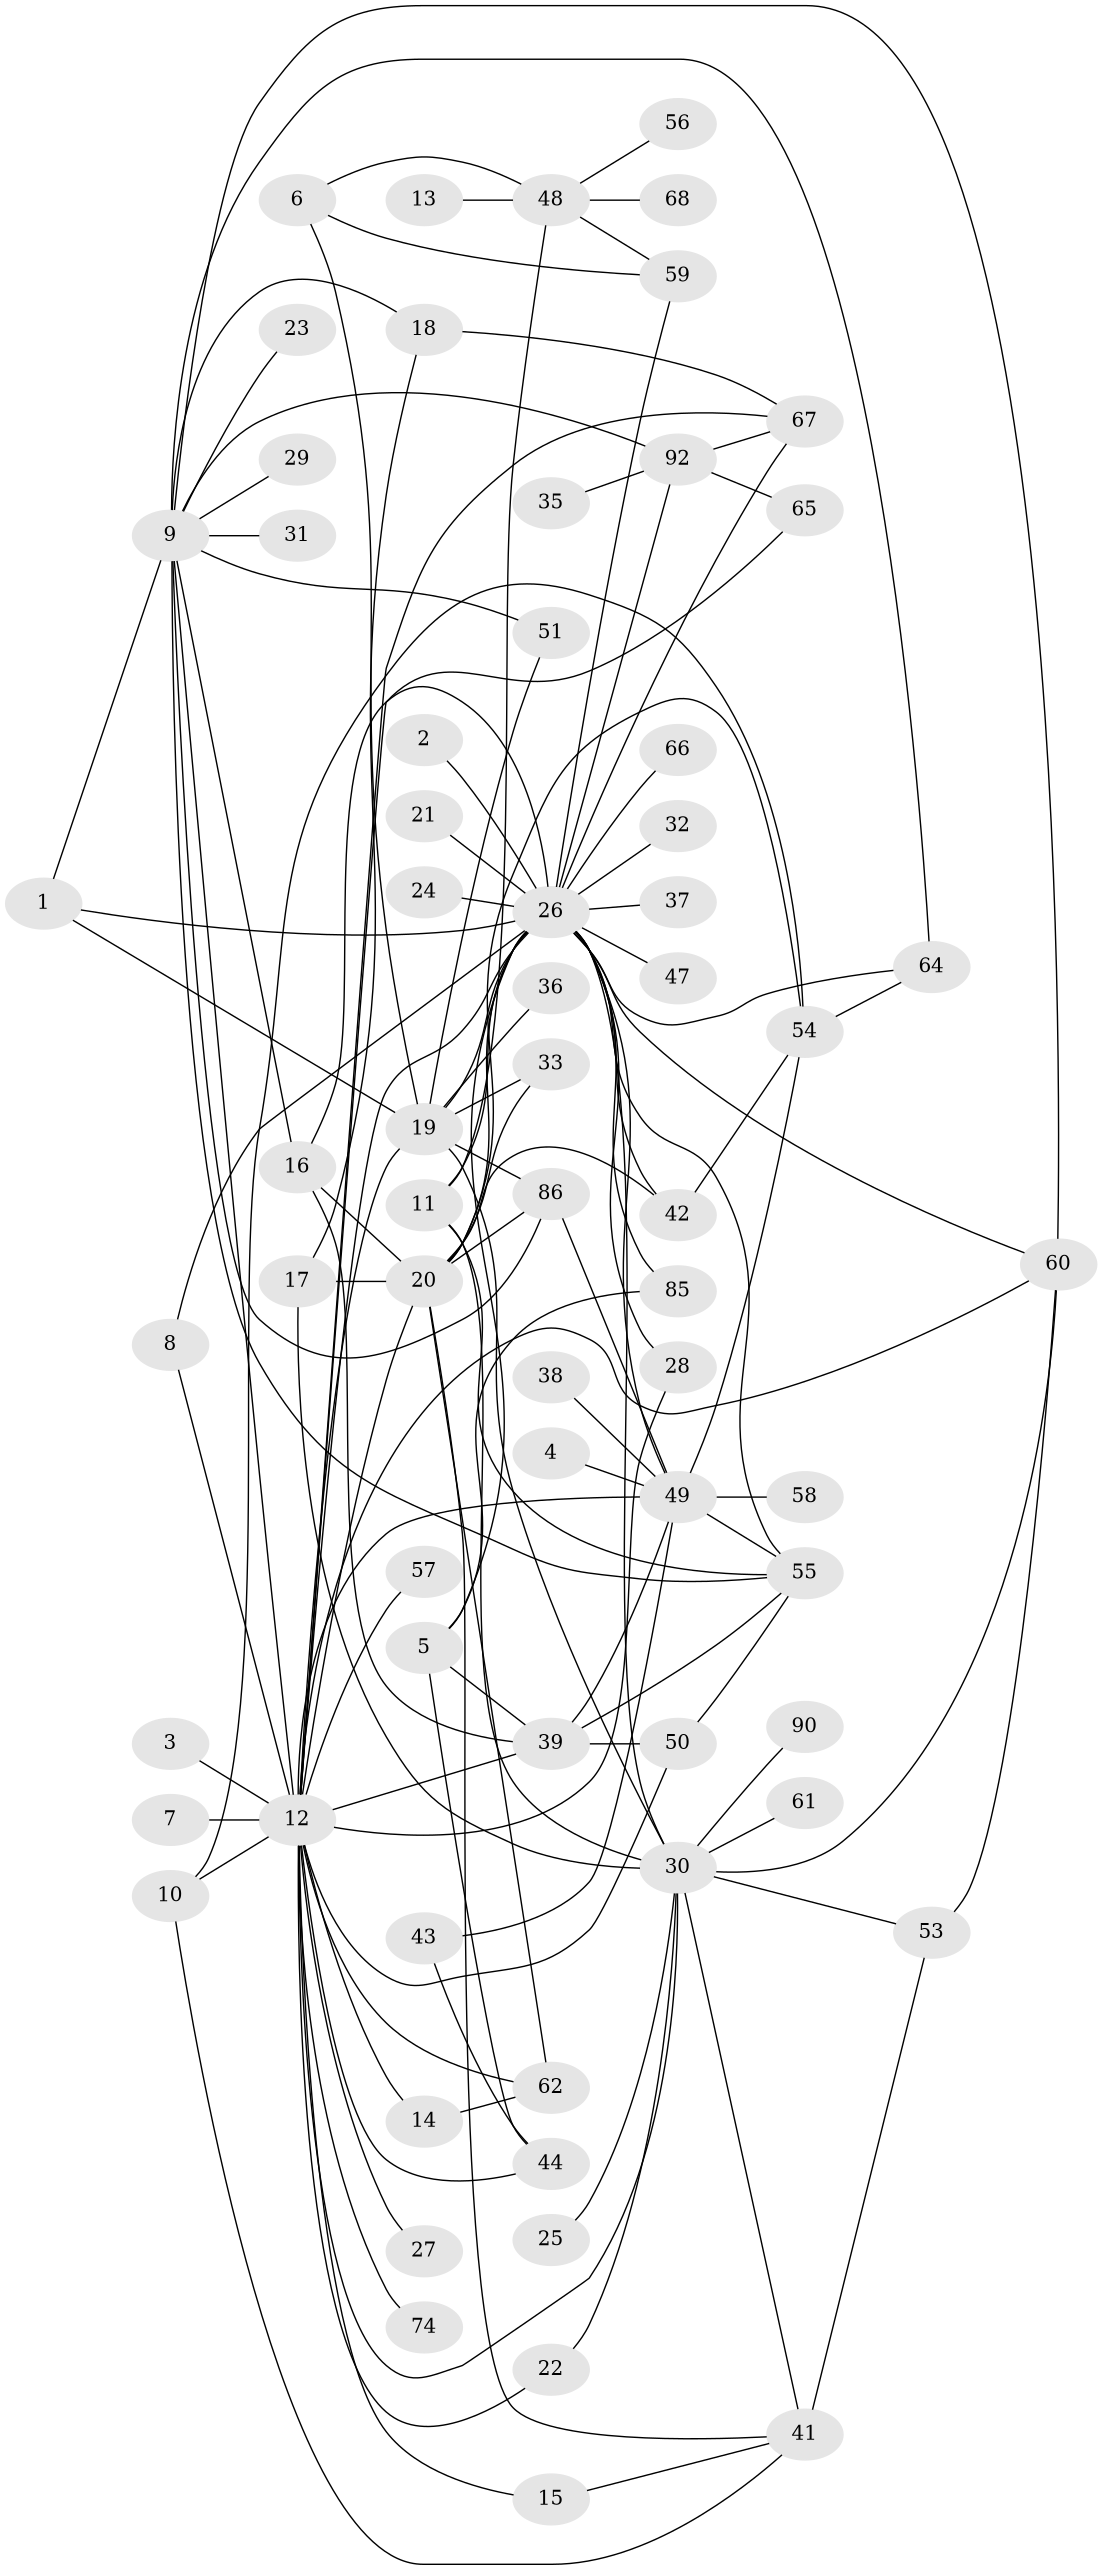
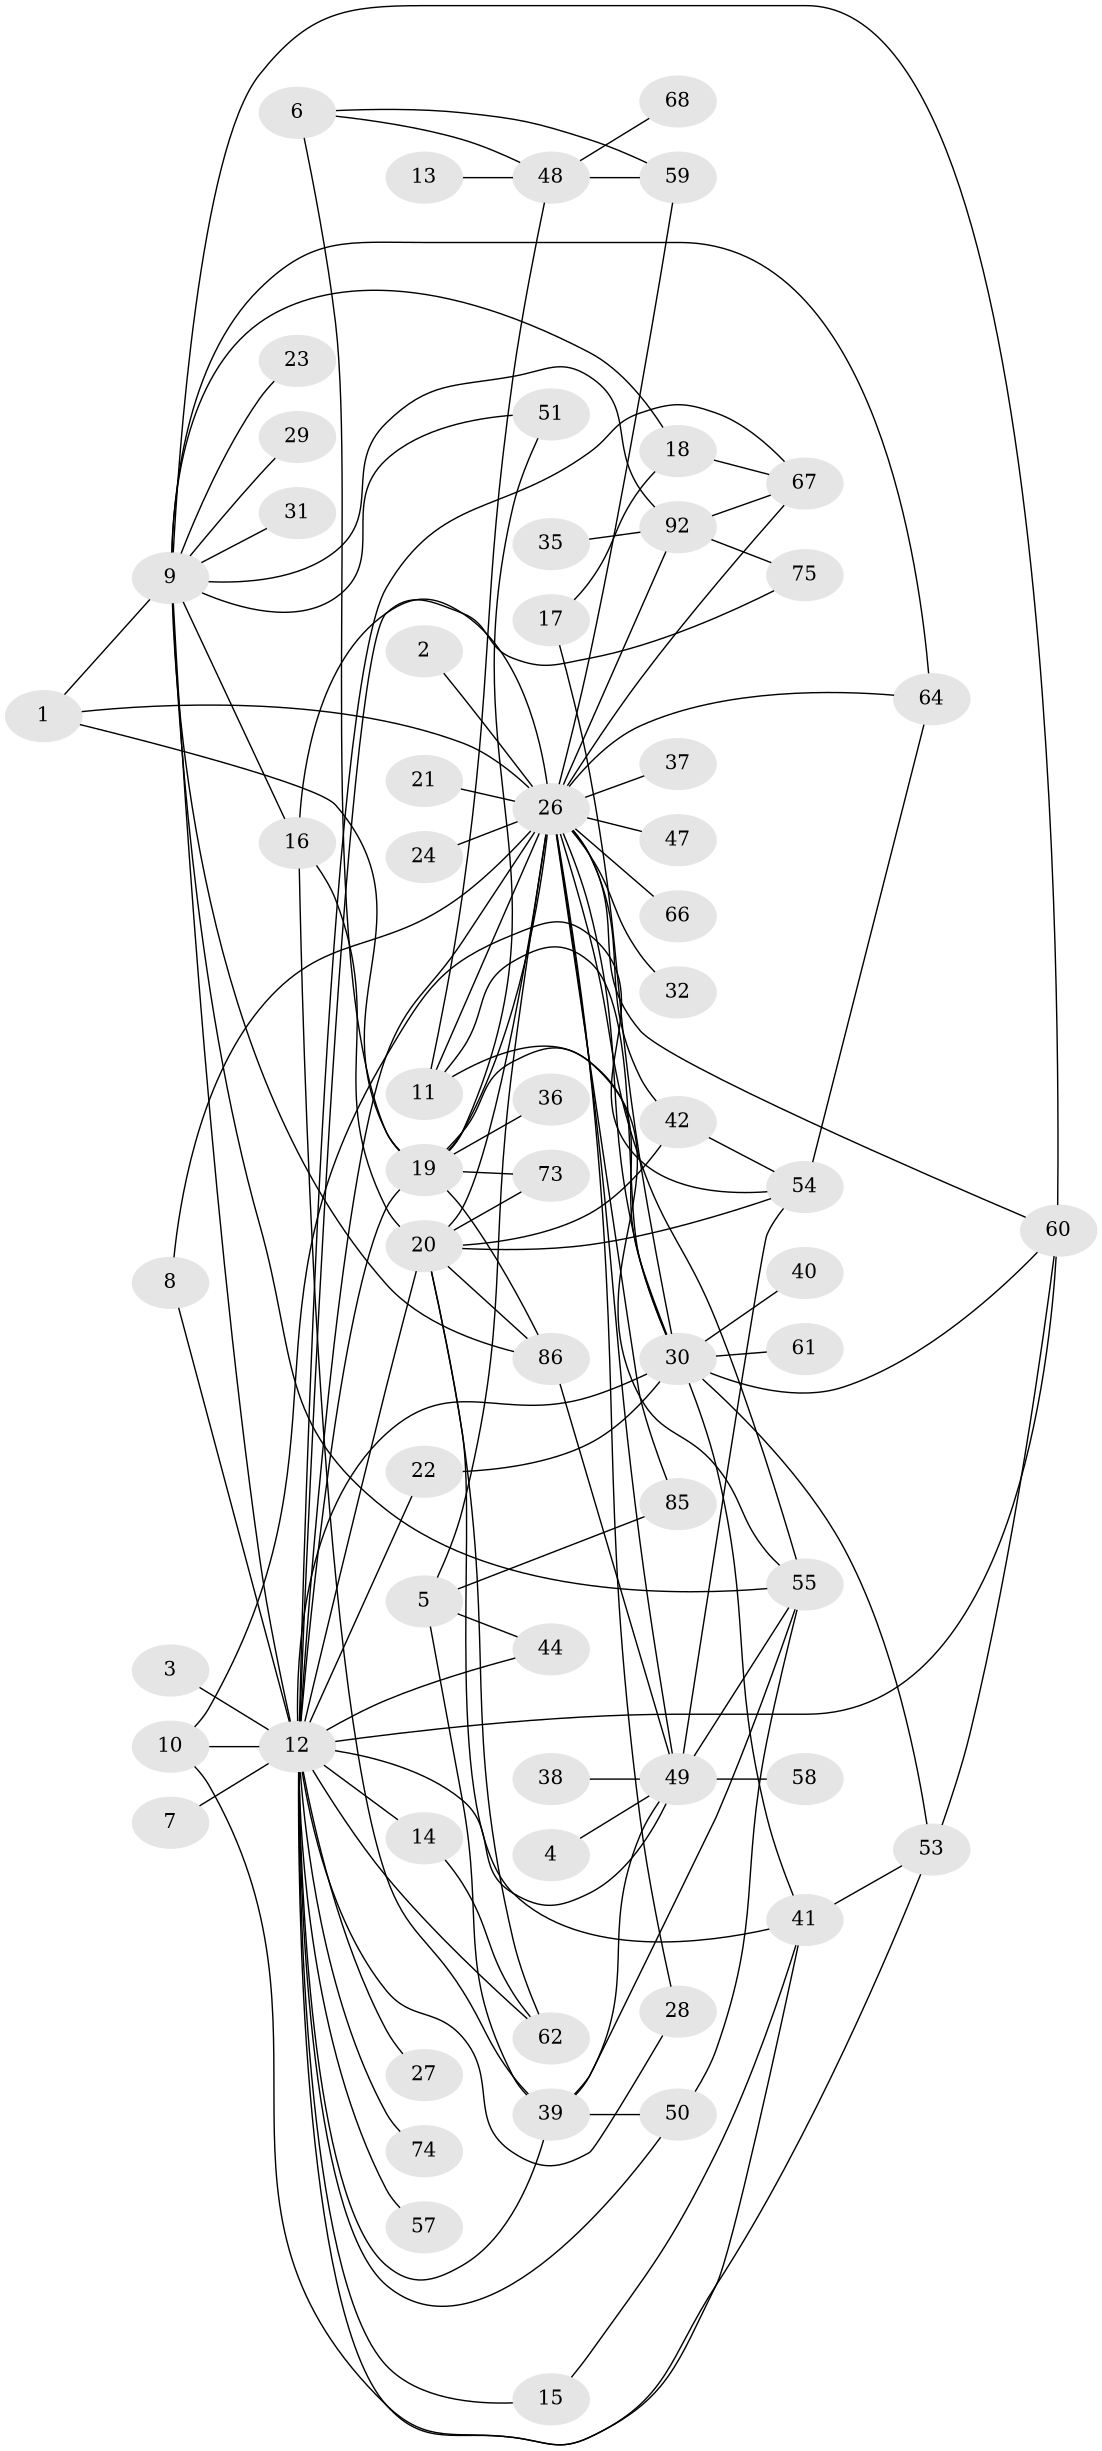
(678, 124) -> none
(805, 510) -> (805, 575)
(551, 1064) -> (551, 1176)
(364, 1281) -> none
(805, 1727) -> (805, 1273)
(424, 1938) -> none
(551, 2240) -> none
none -> (353, 2338)
